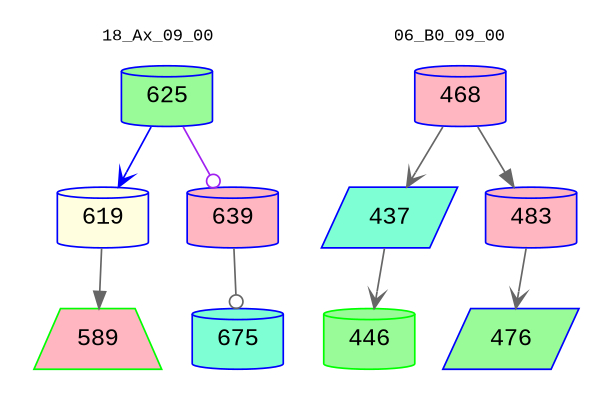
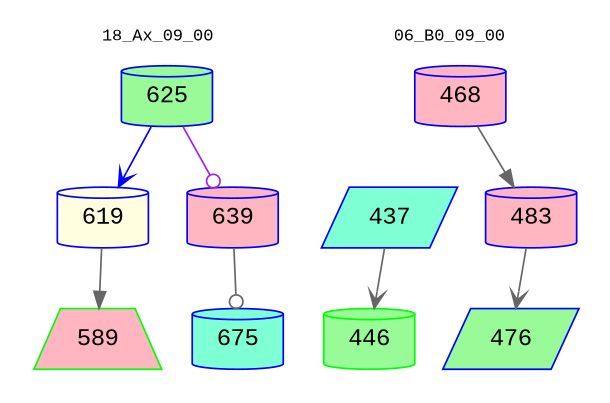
(429, 150) -> none
